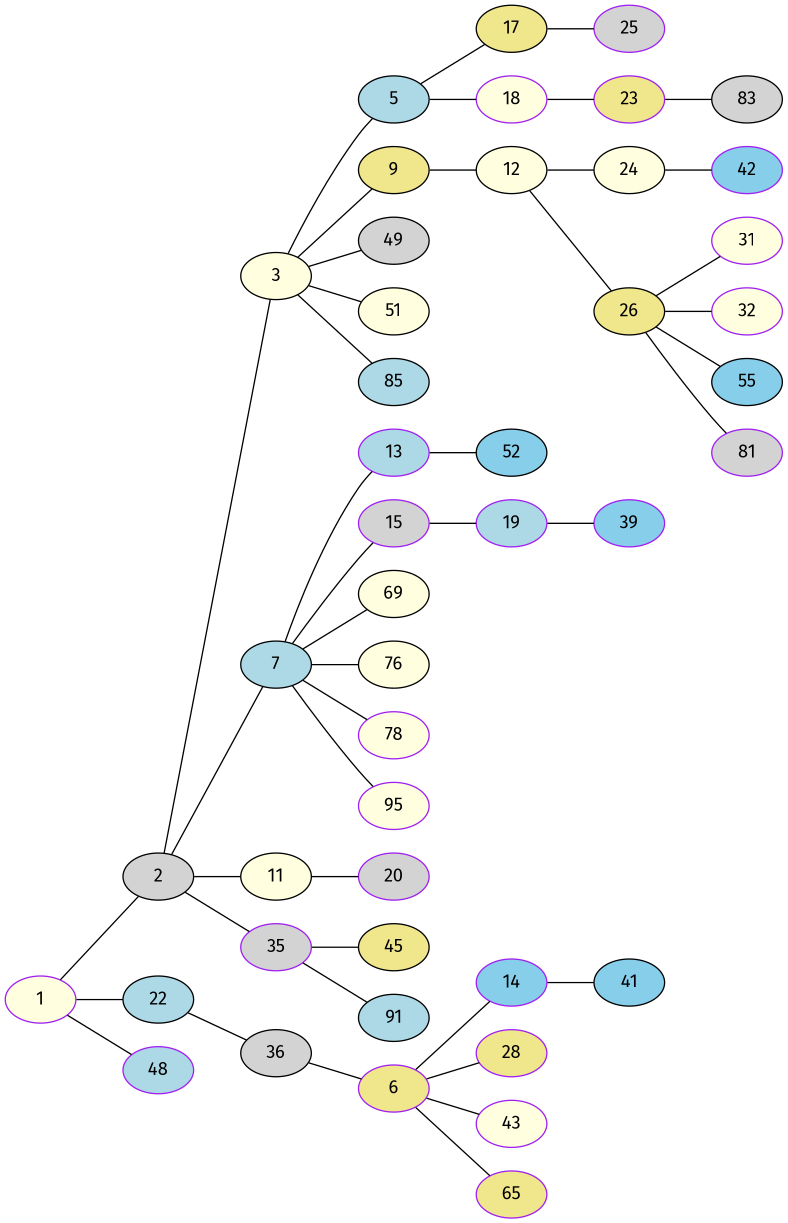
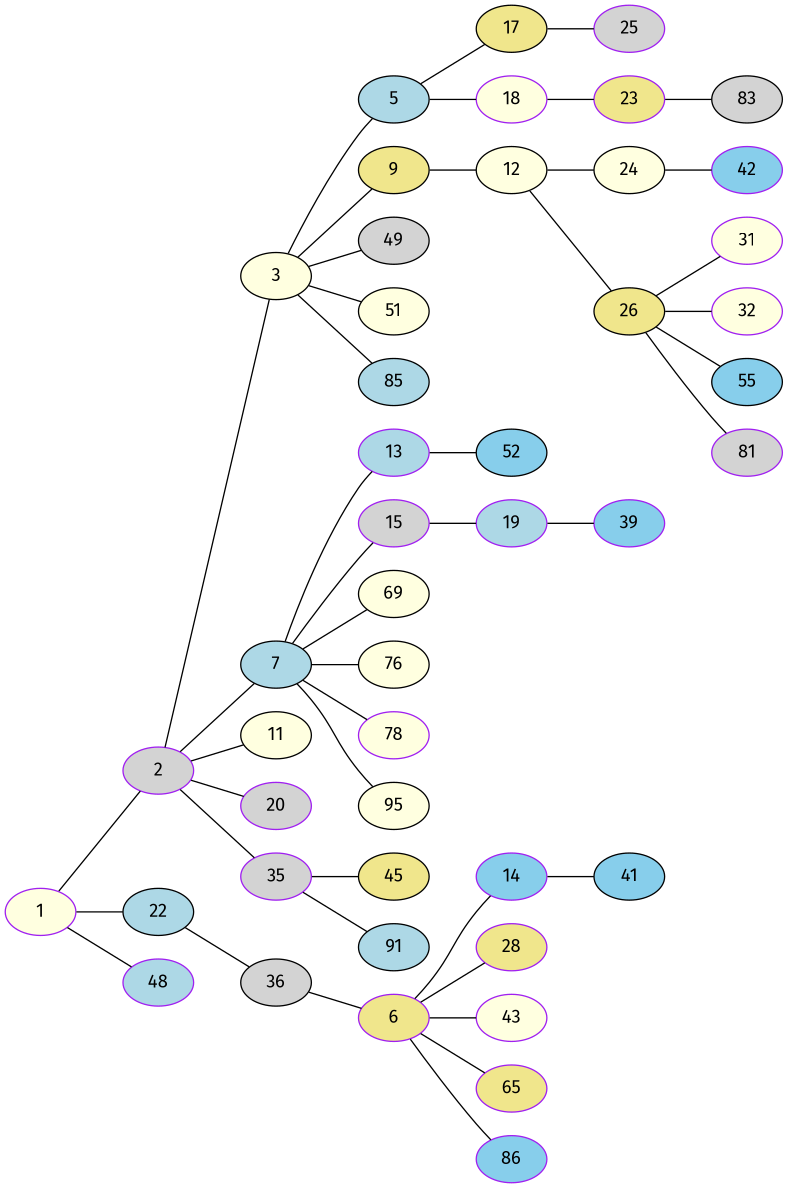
(394, 806) -> (394, 806)
(158, 877) -> (158, 771)
(335, 877) -> (217, 788)
none -> (512, 1159)
